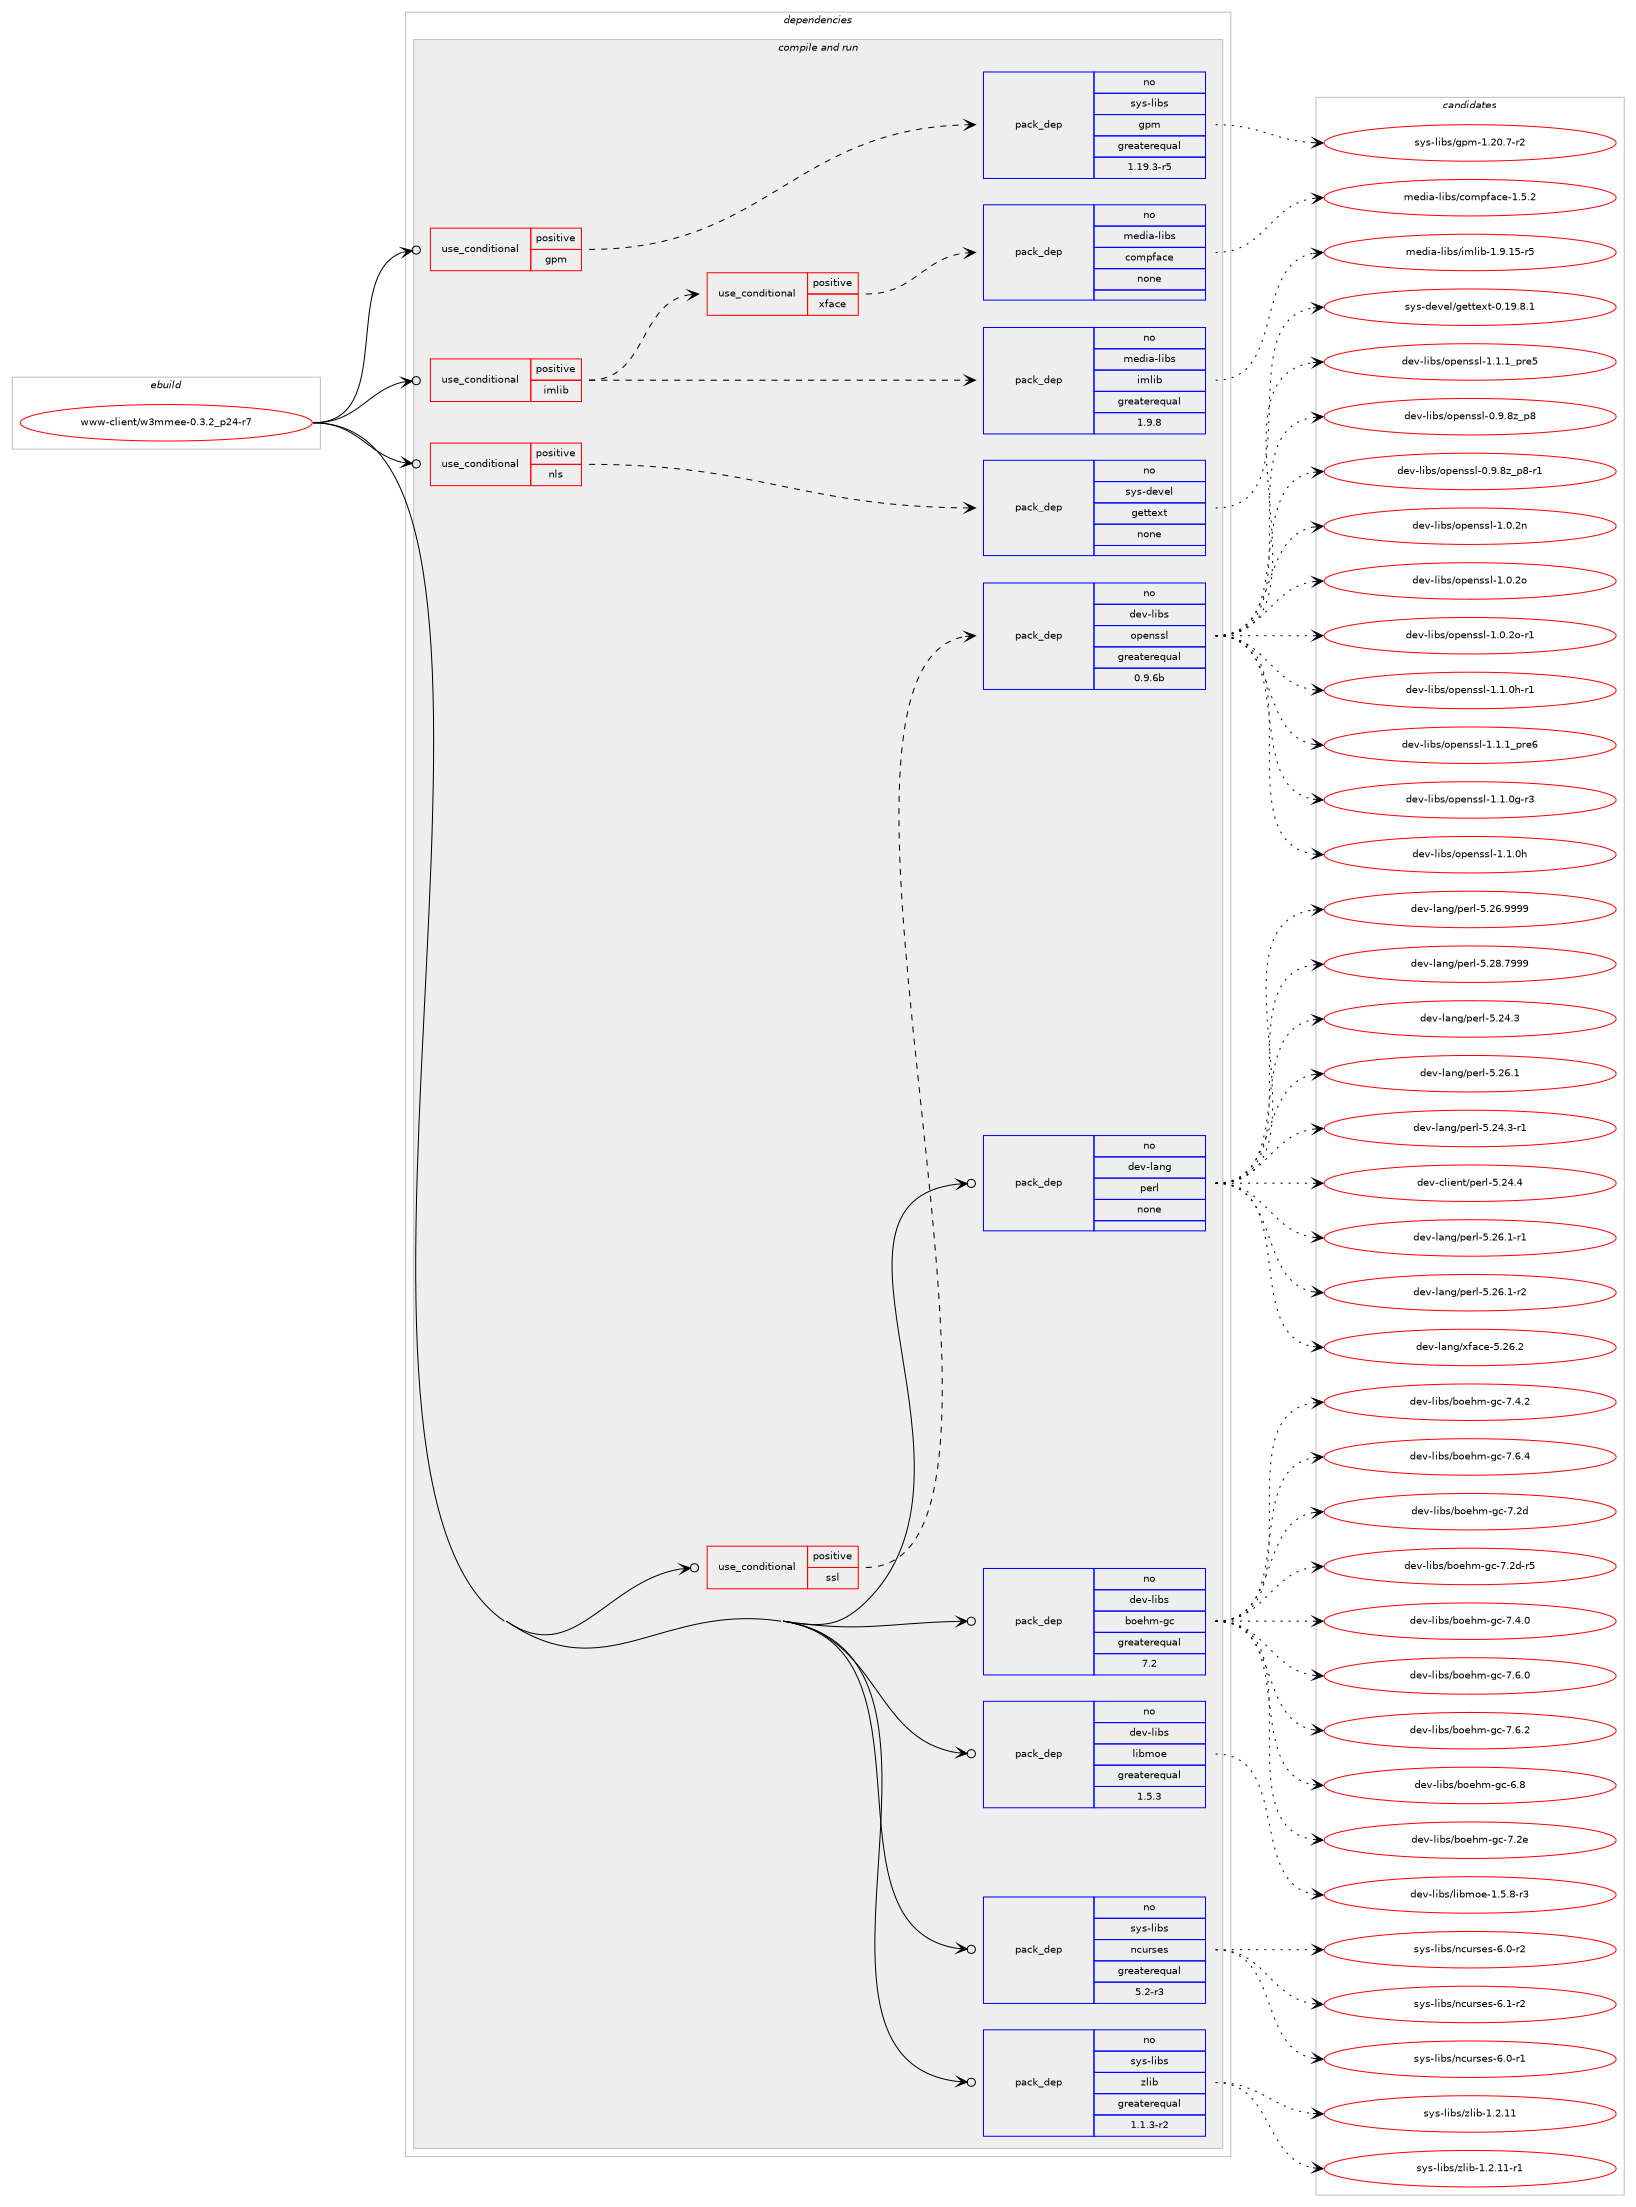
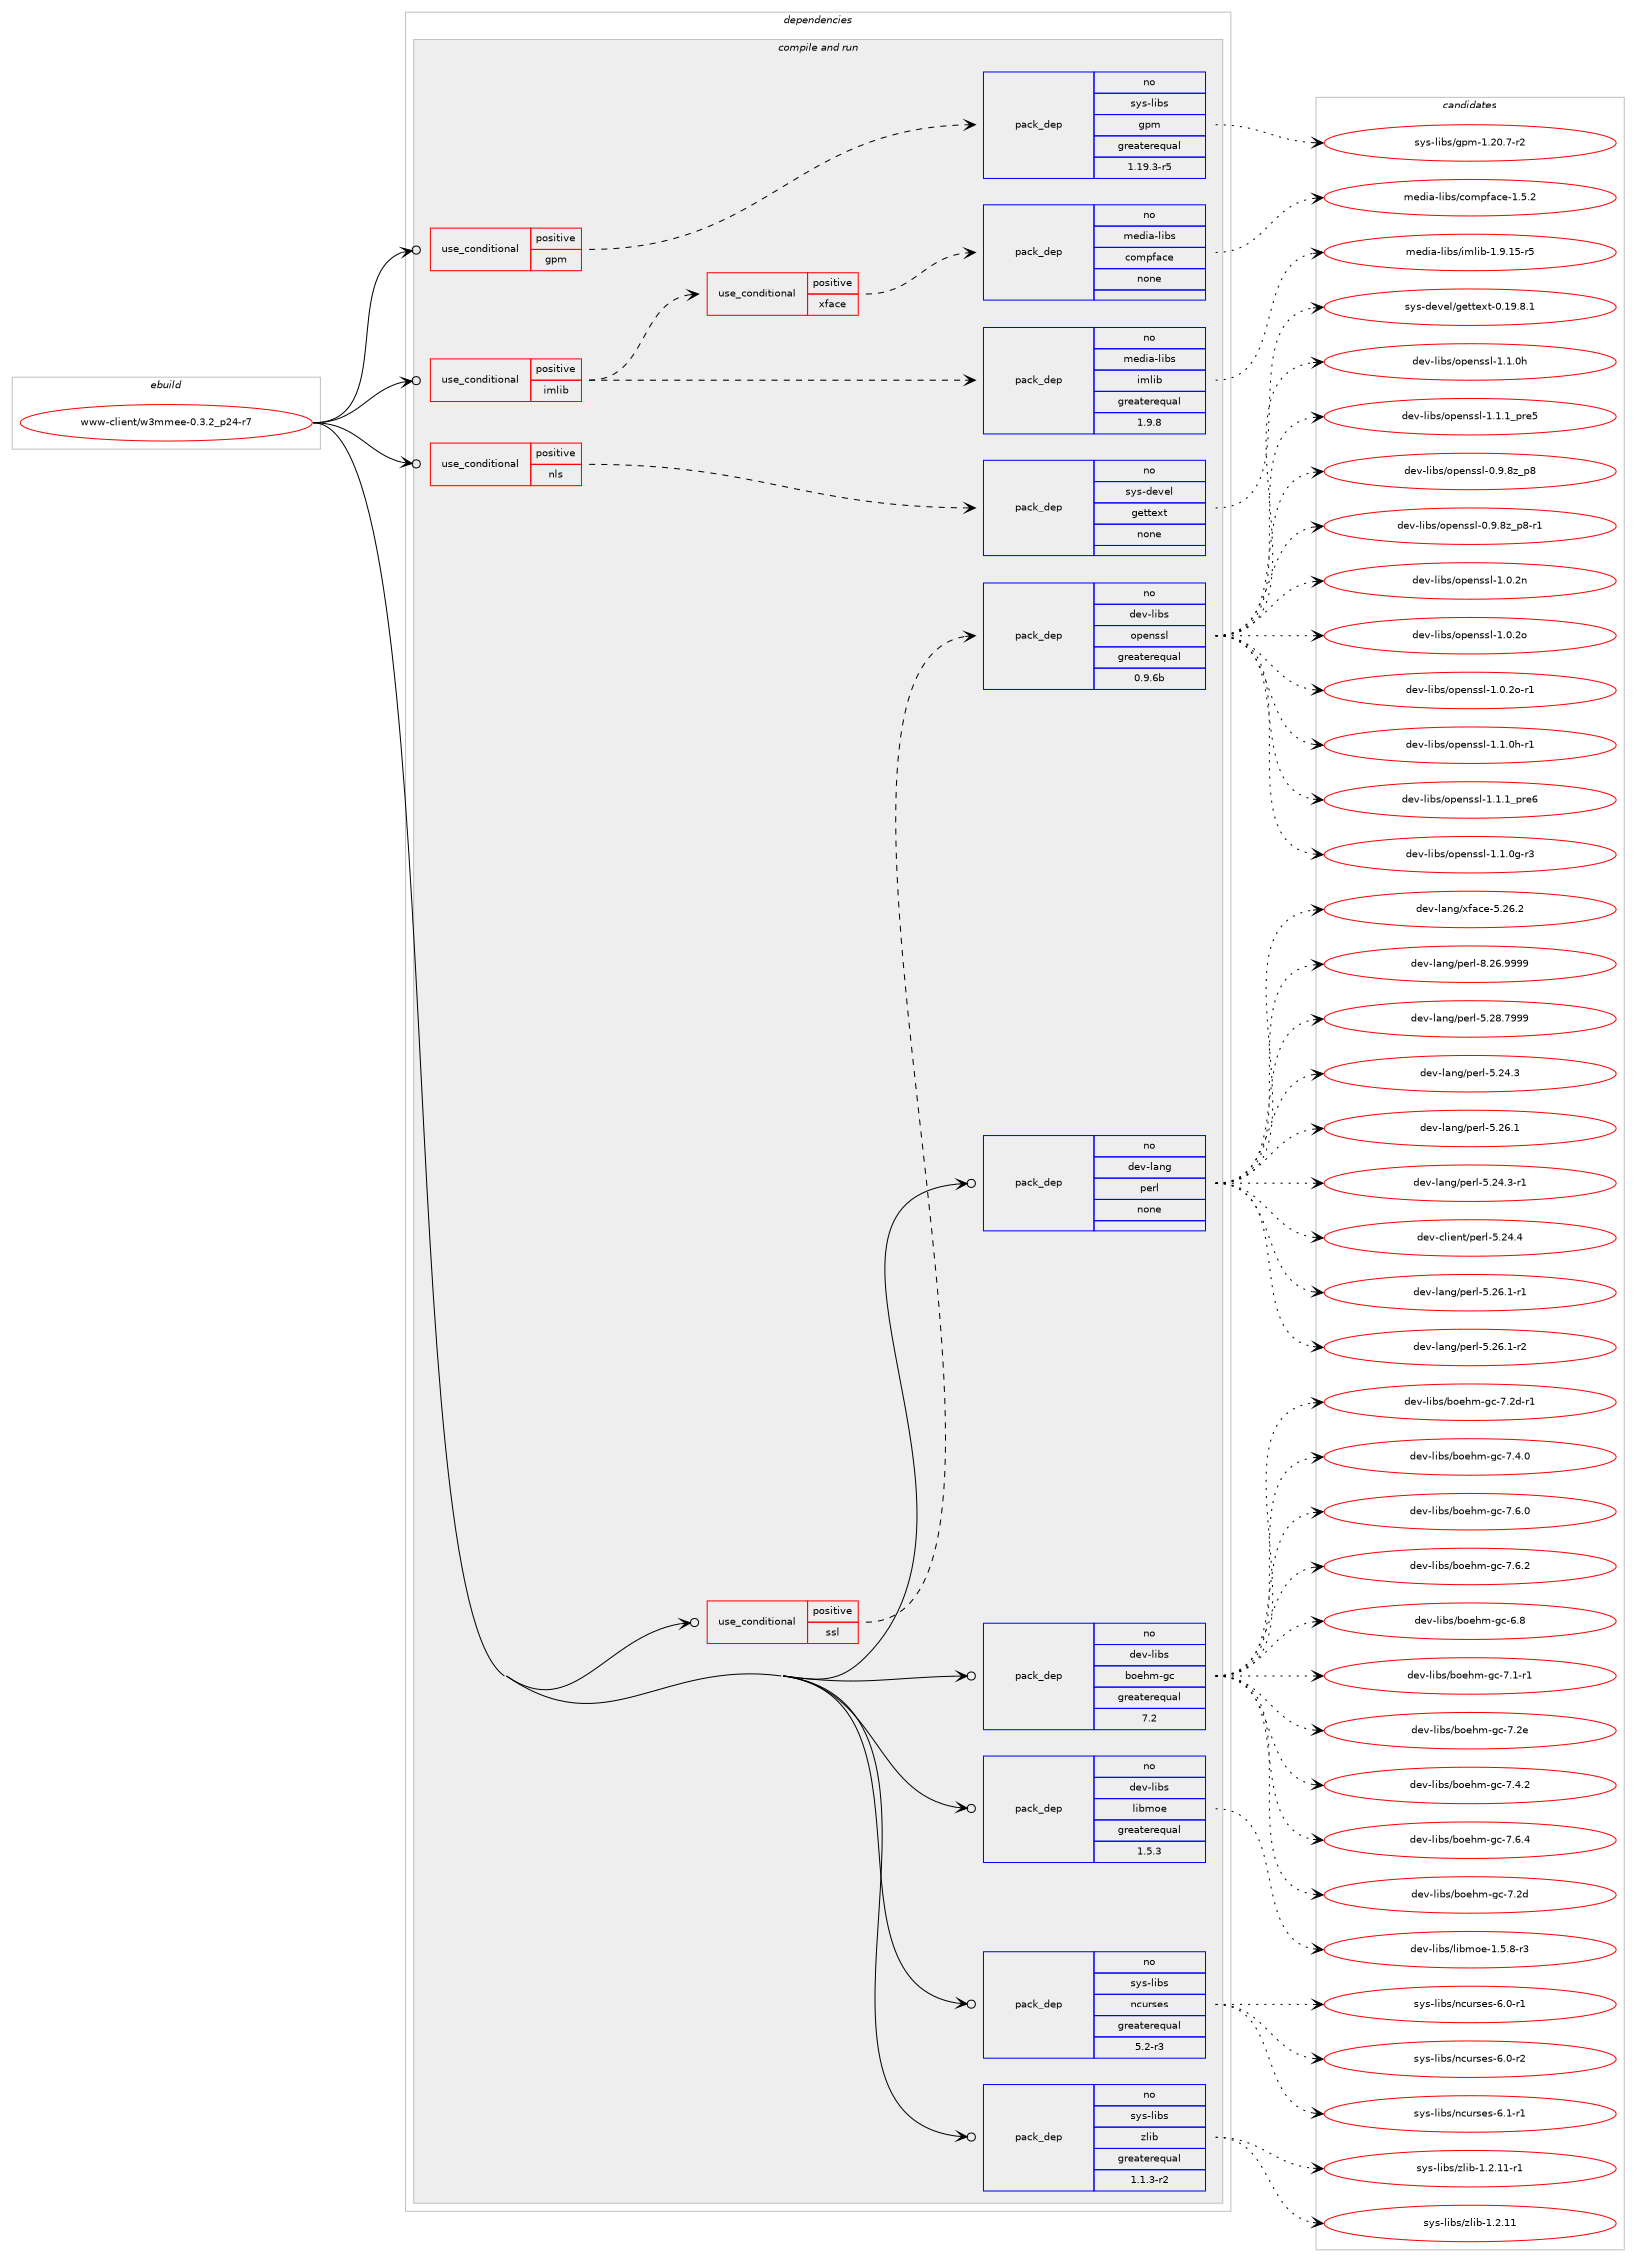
(1470, 909) -> (1470, 964)
(1470, 1566) -> (1470, 1402)
none -> (1470, 1676)
(1470, 2004) -> (1470, 2114)
